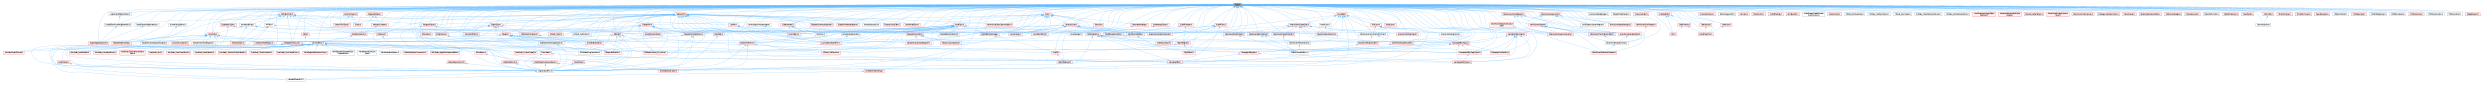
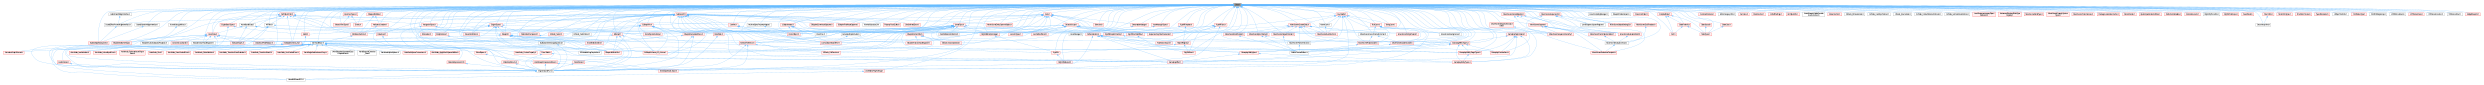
(1706, 34) -> (1706, 34)
